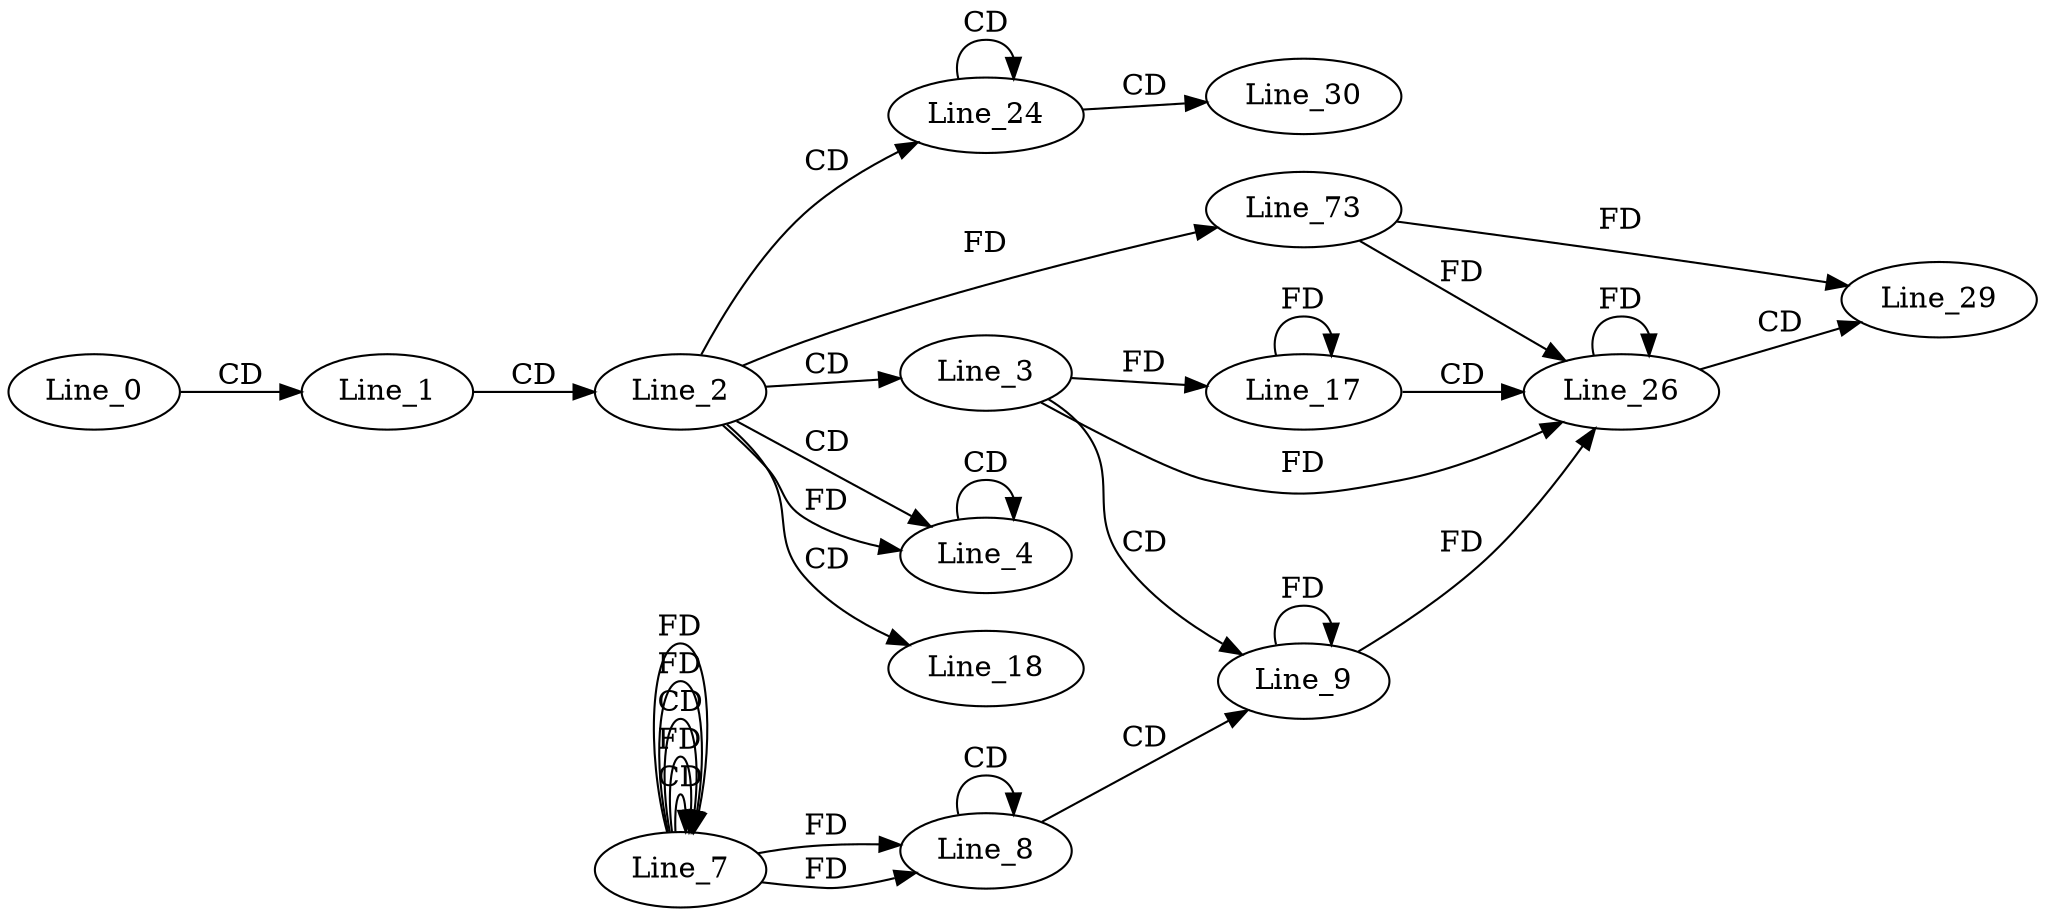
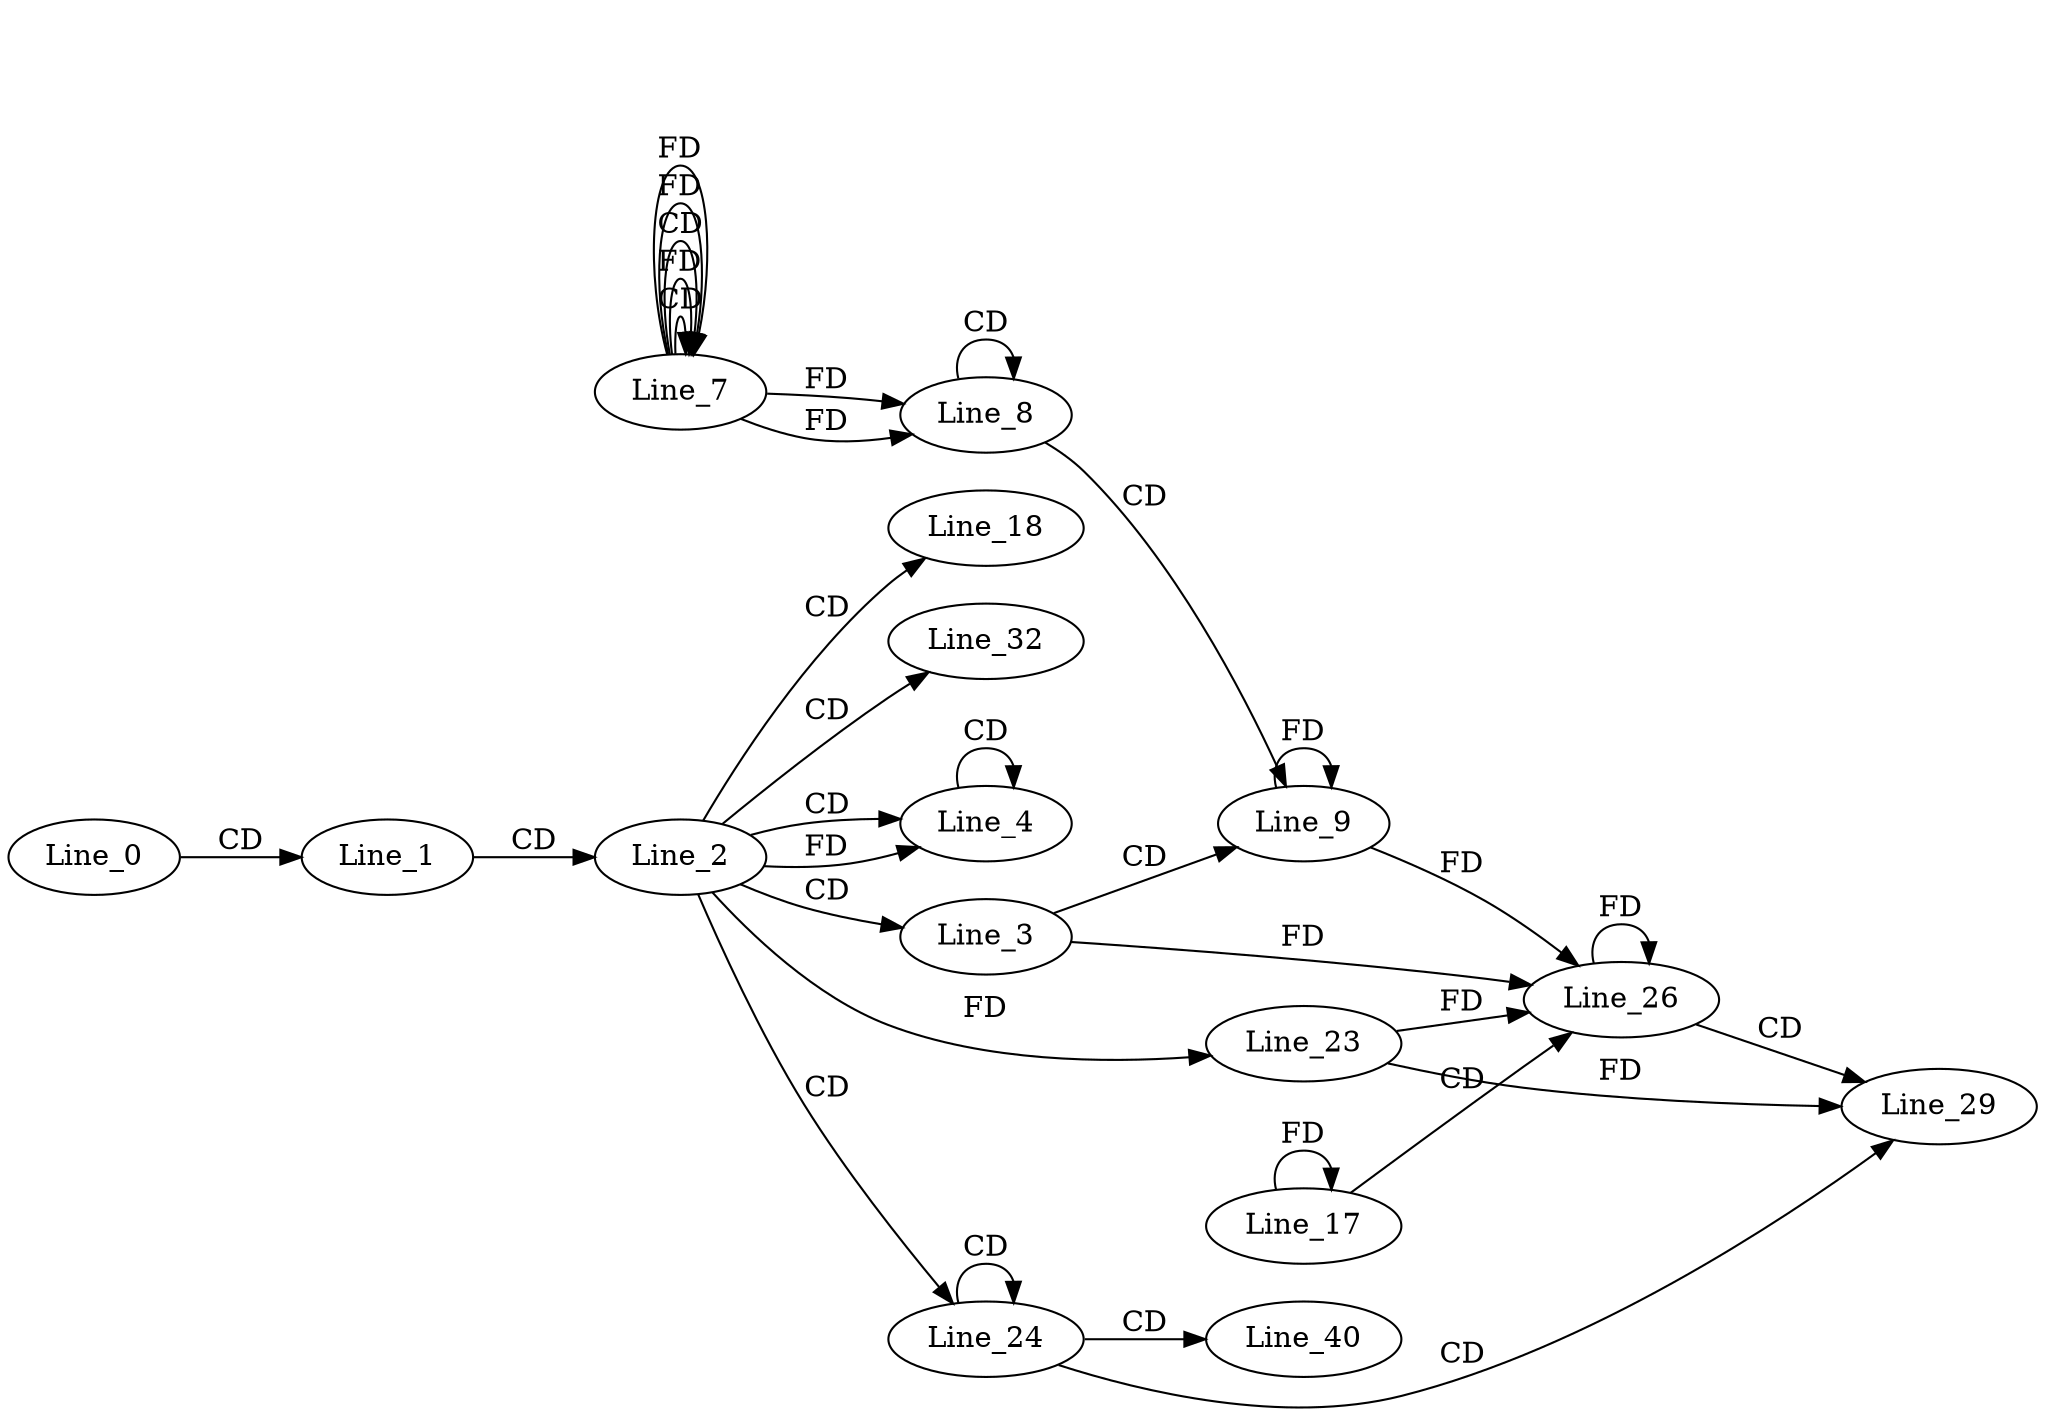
(1304, 96) -> (1304, 1339)
(1304, 210) -> (1304, 1044)
(1128, 381) -> none
none -> (986, 641)
none -> (1491, 1367)
